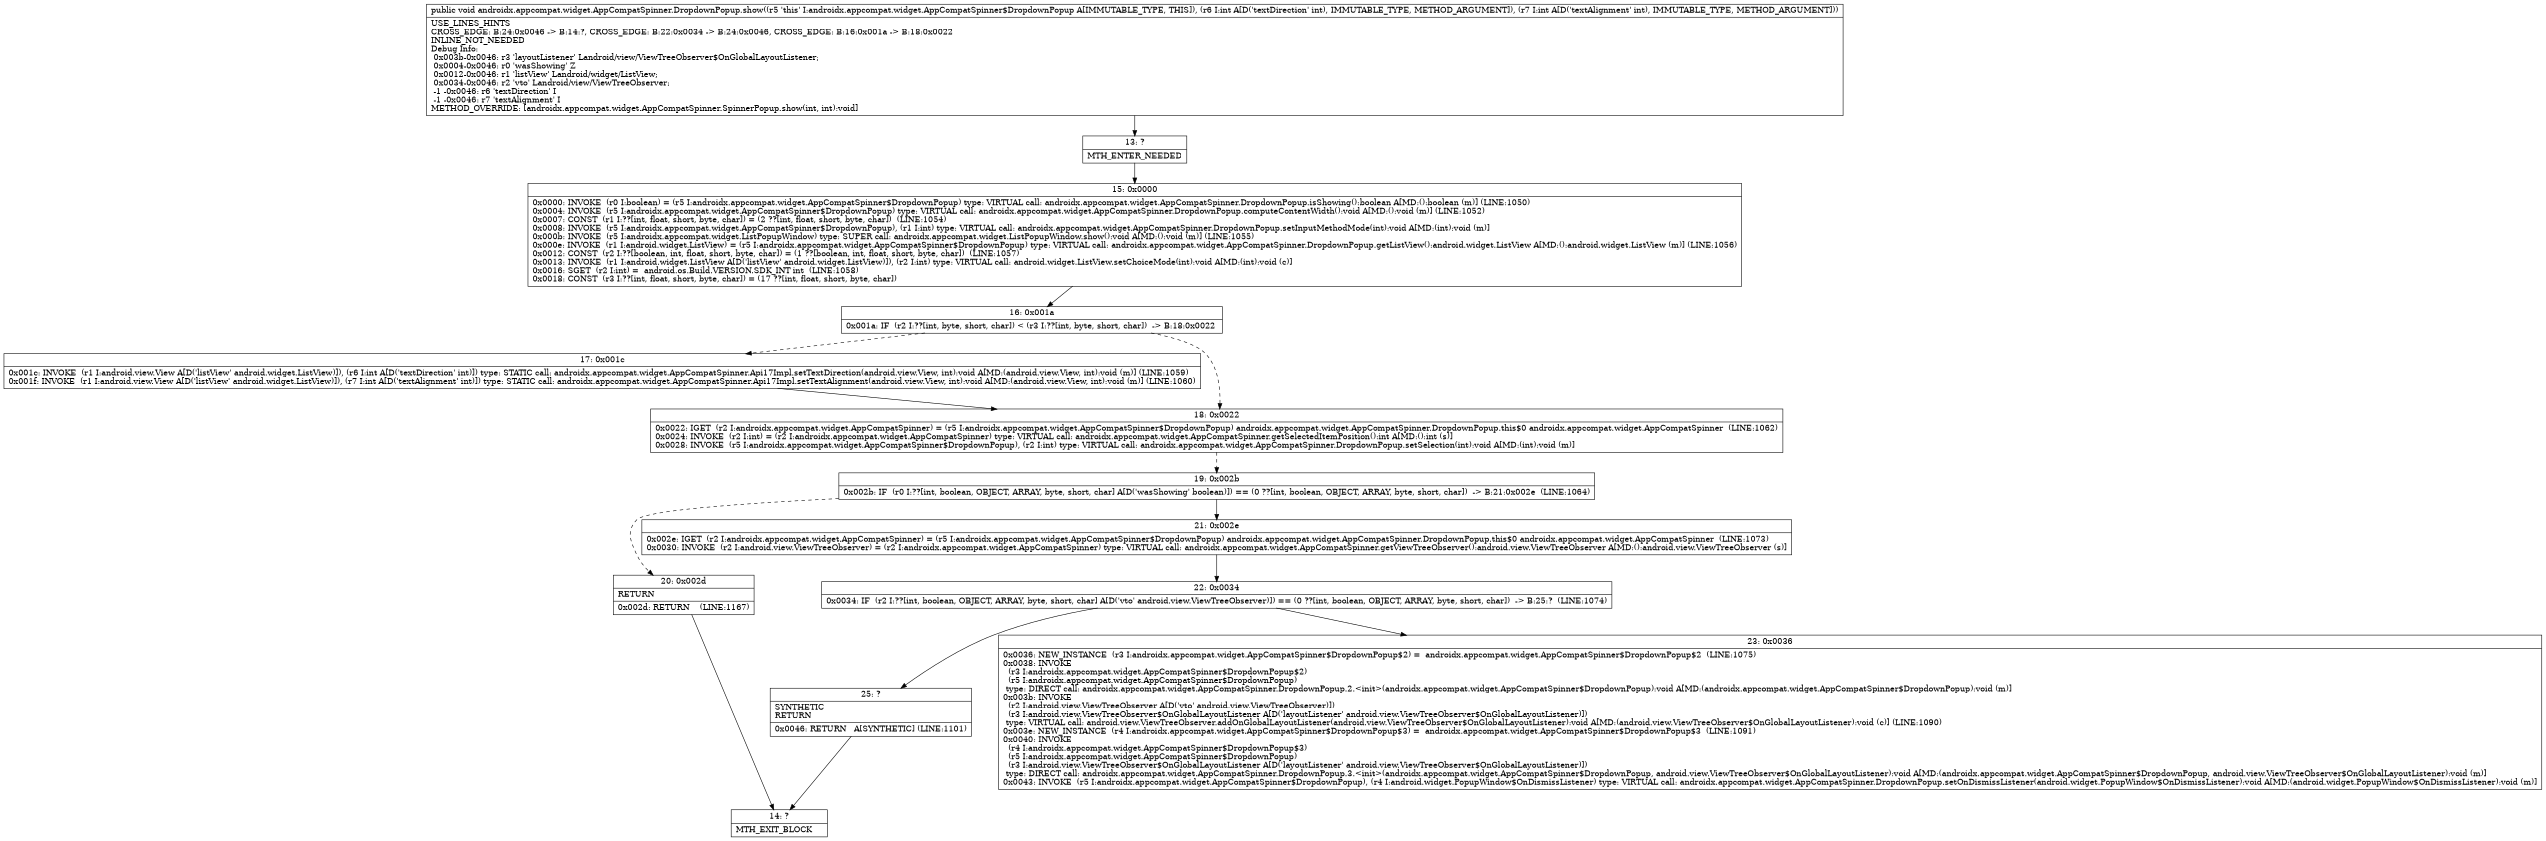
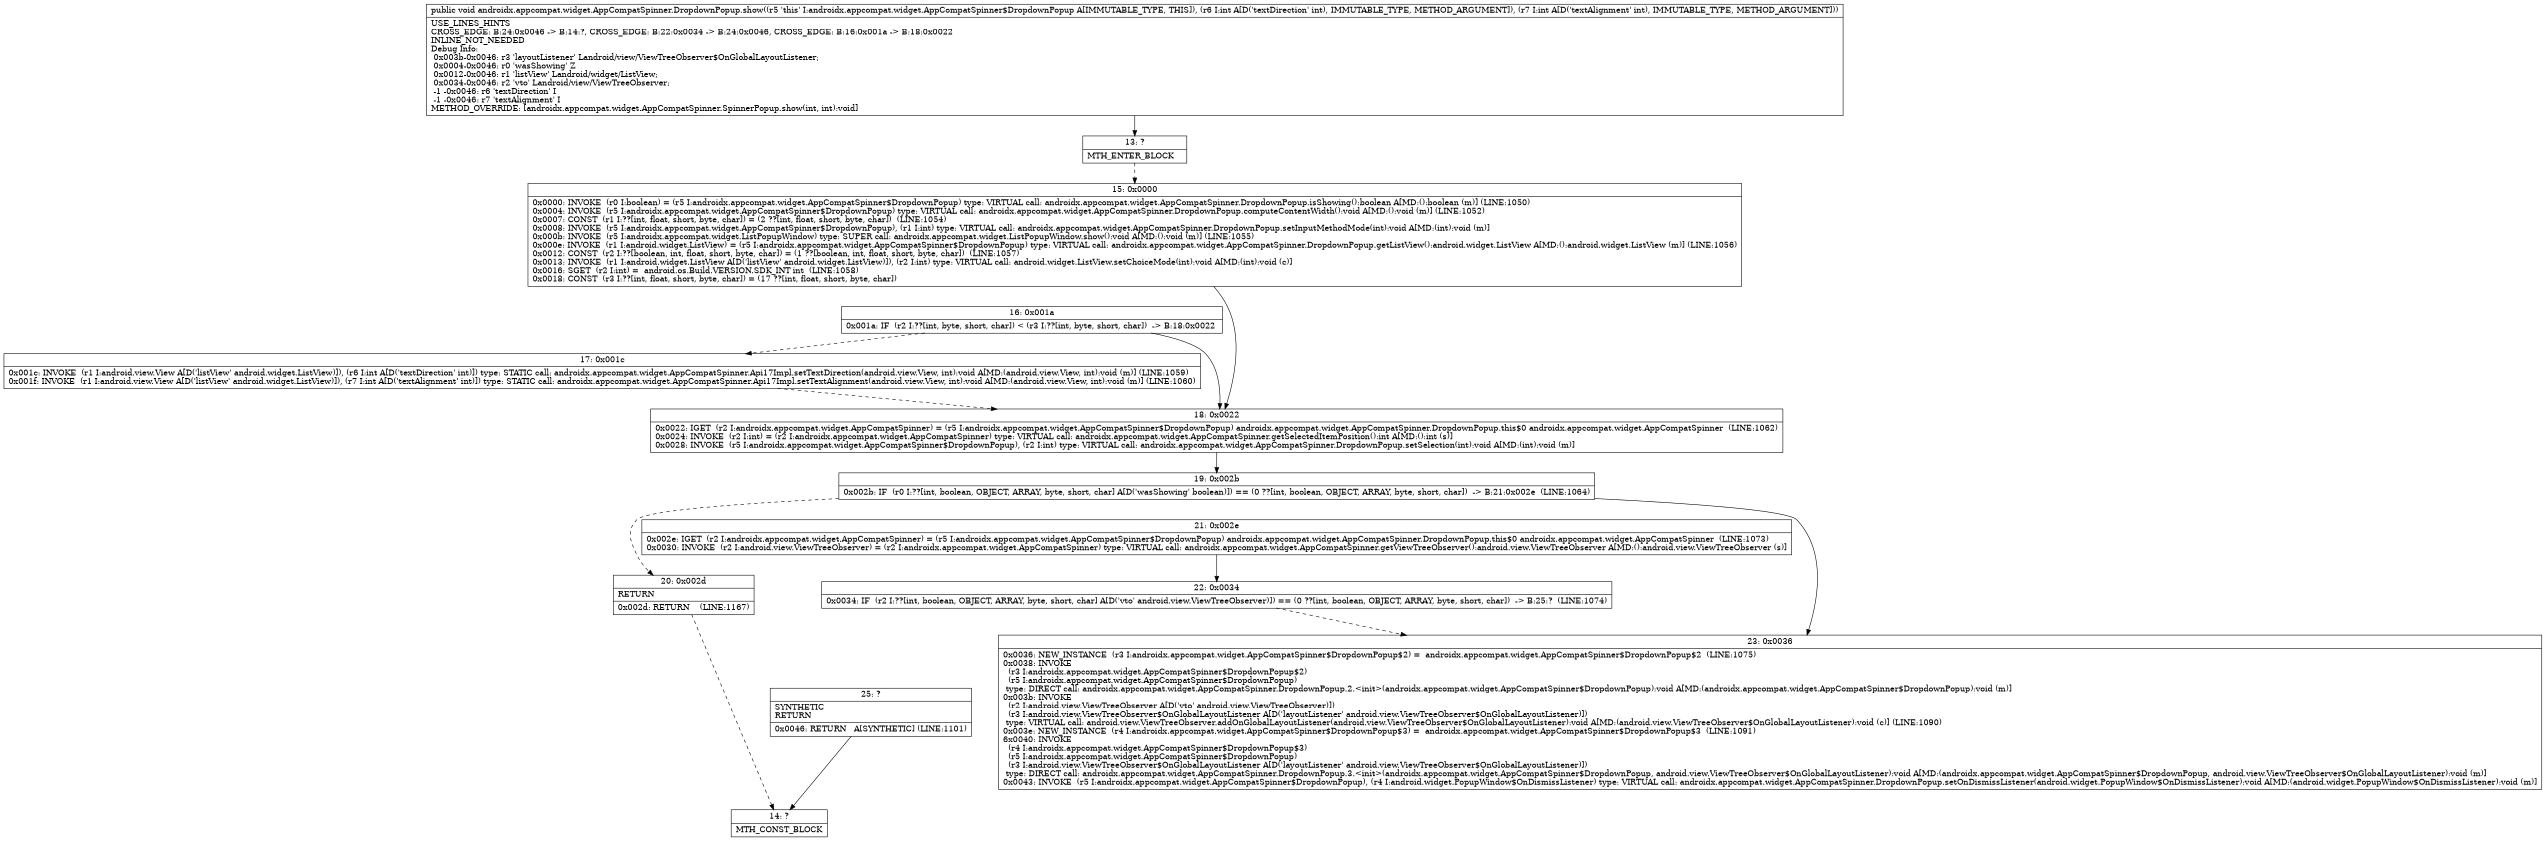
(1135, 156) -> (1131, 156)
(1135, 170) -> (1135, 170)
(1062, 295) -> (1236, 343)
(1203, 352) -> (1203, 352)
(884, 399) -> (884, 399)
(1217, 460) -> (1217, 460)
(1217, 507) -> (1754, 510)
(1339, 621) -> (1339, 621)
(996, 634) -> none
(732, 710) -> (732, 710)
(1040, 740) -> (1040, 740)
(774, 830) -> (779, 830)
